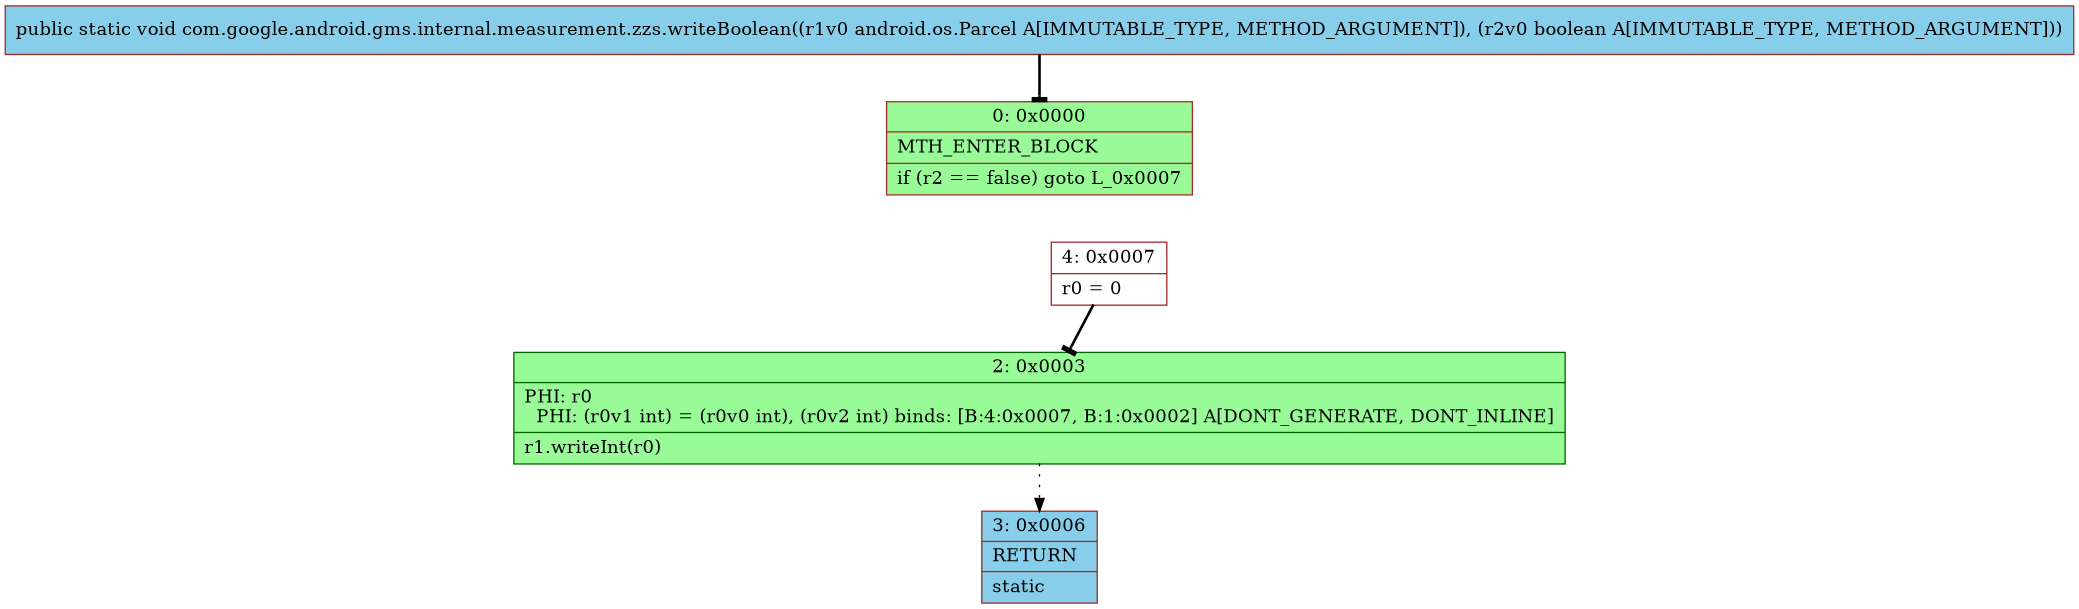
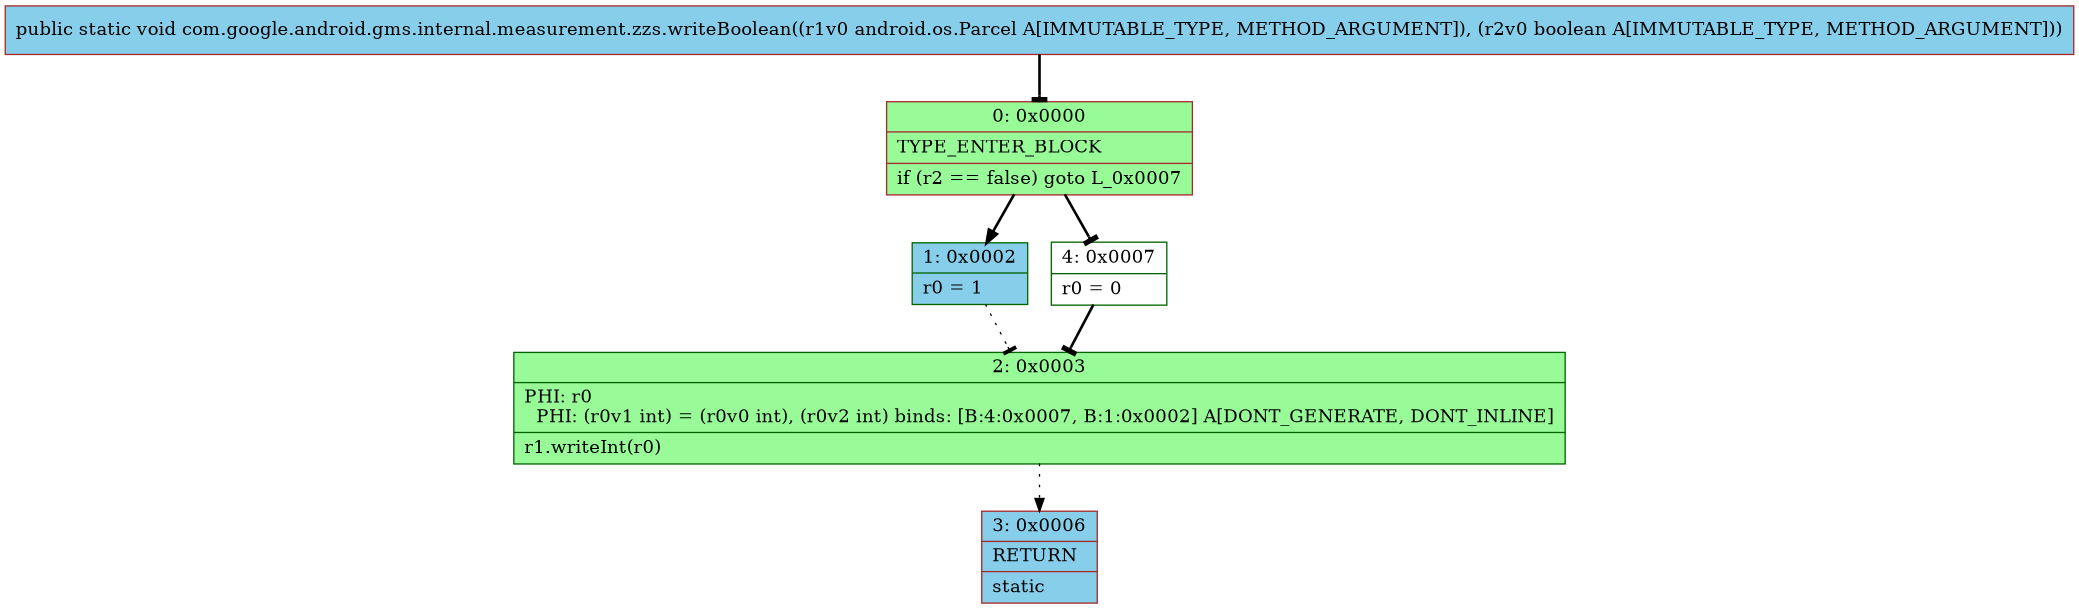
(998, 147) -> (1000, 147)
none -> (1077, 215)
none -> (970, 274)
(1109, 274) -> (1109, 274)
